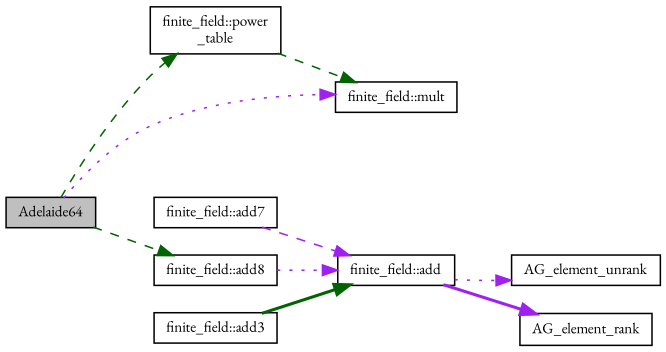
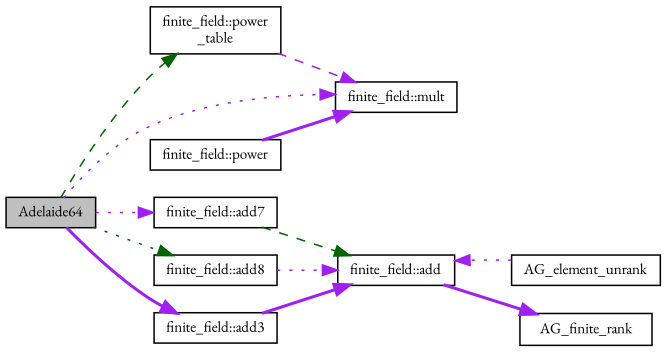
(310, 65) -> (310, 65)
none -> (216, 155)
none -> (117, 213)
(126, 239) -> (126, 239)
(299, 239) -> (299, 239)
none -> (112, 270)
(475, 280) -> (491, 260)
(299, 301) -> (299, 301)
(586, 329) -> (586, 329)
